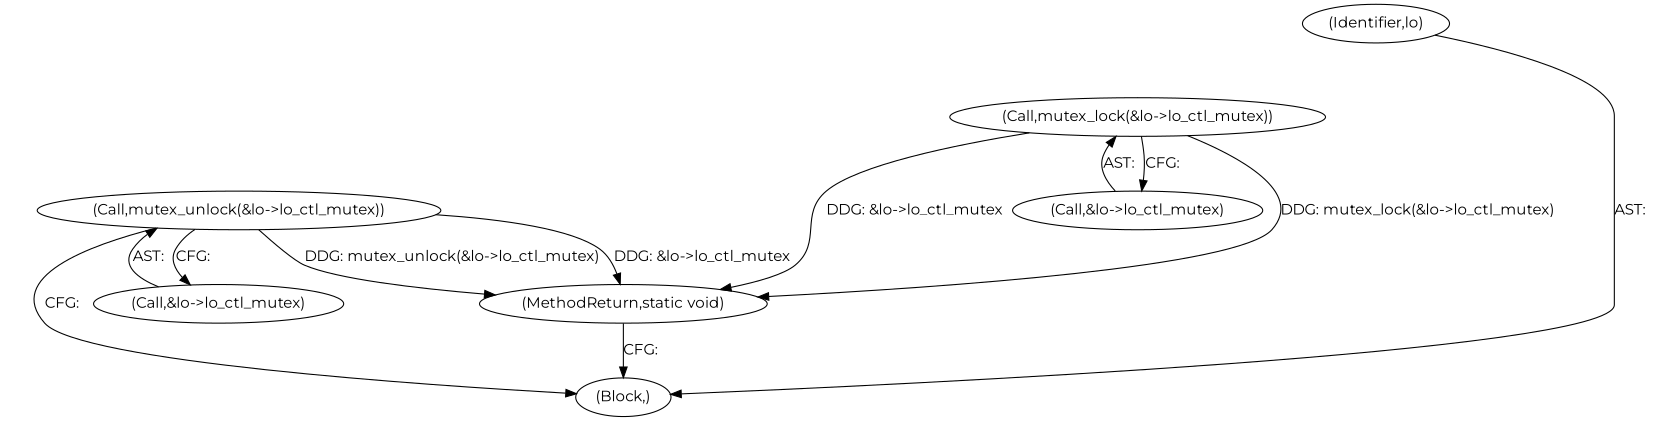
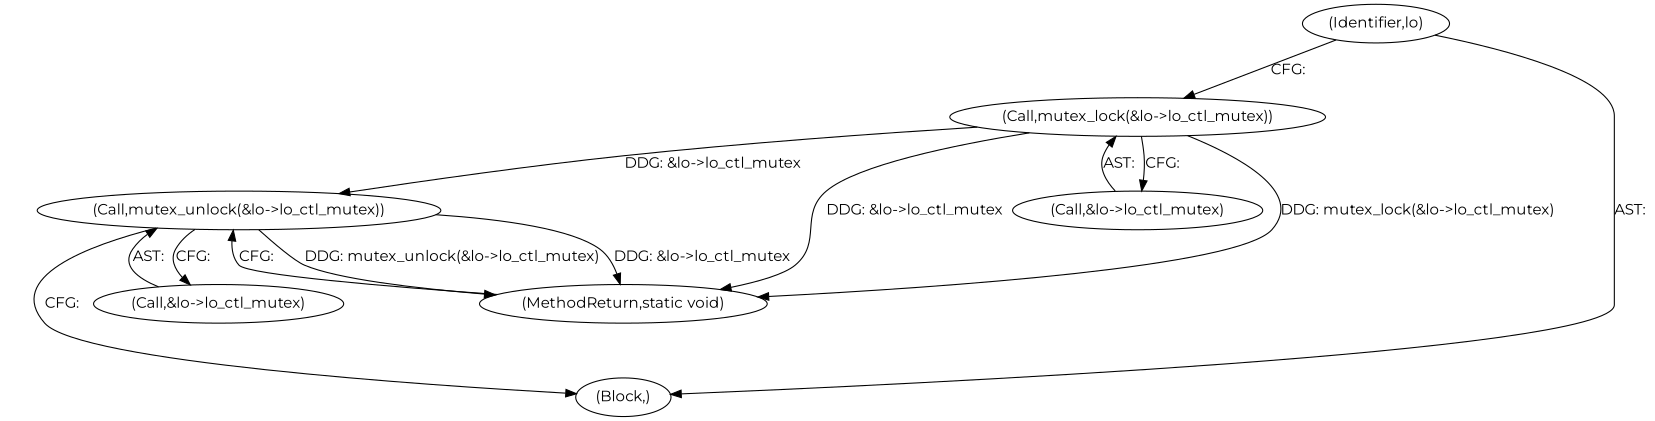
none -> (1265, 67)
none -> (663, 152)
(623, 345) -> (333, 281)
